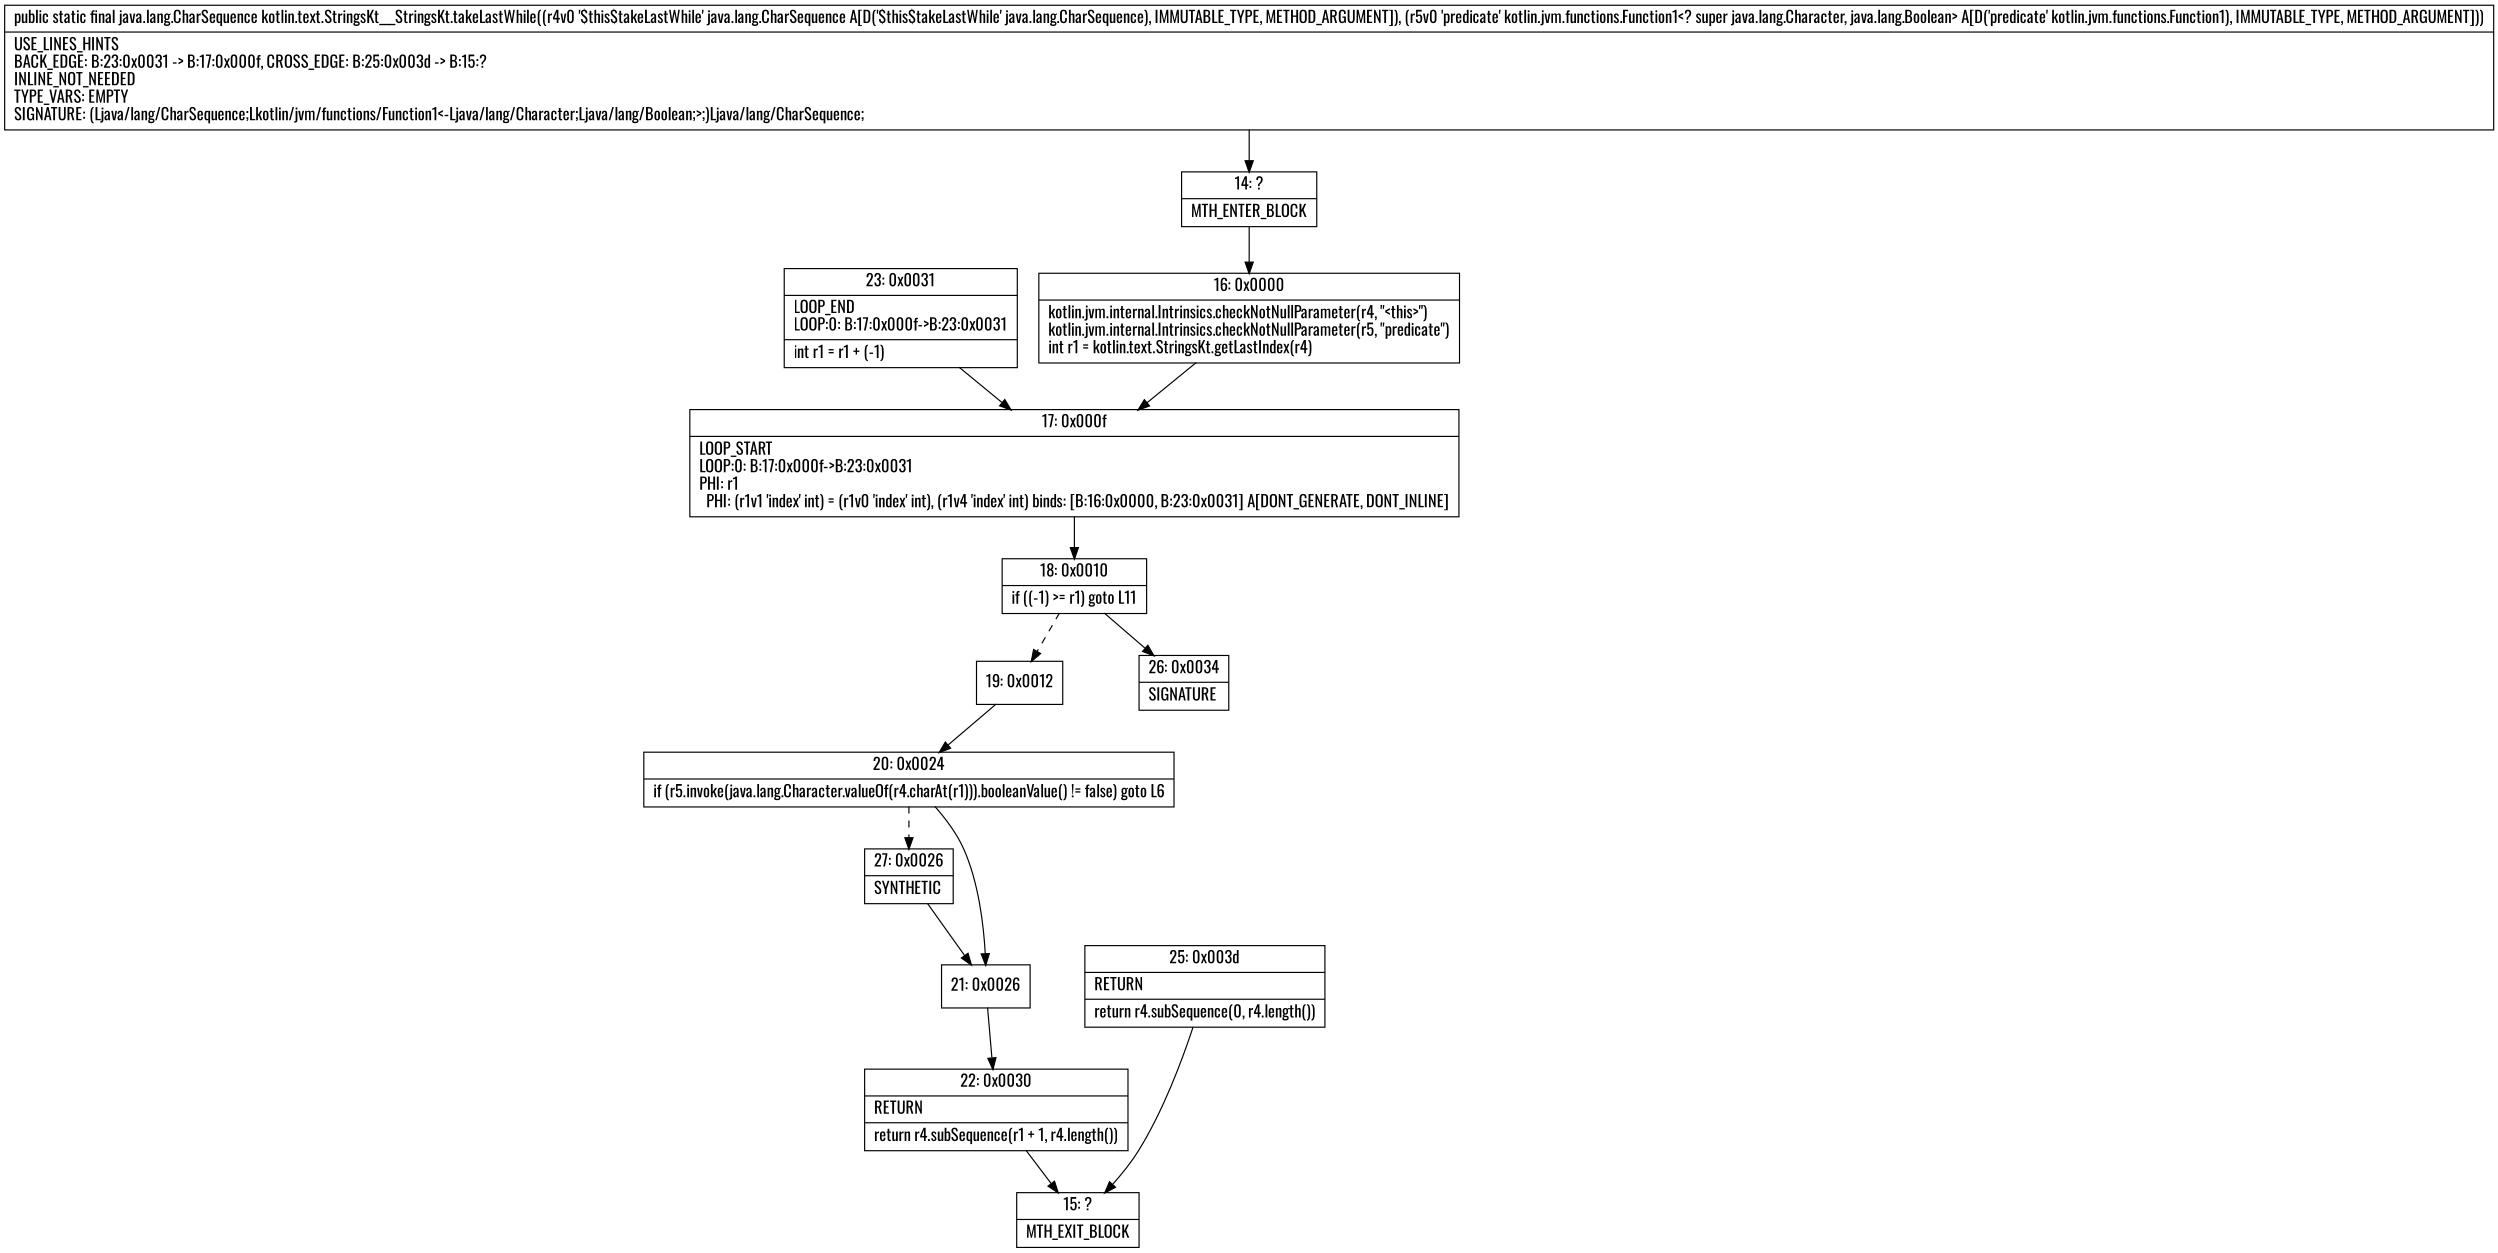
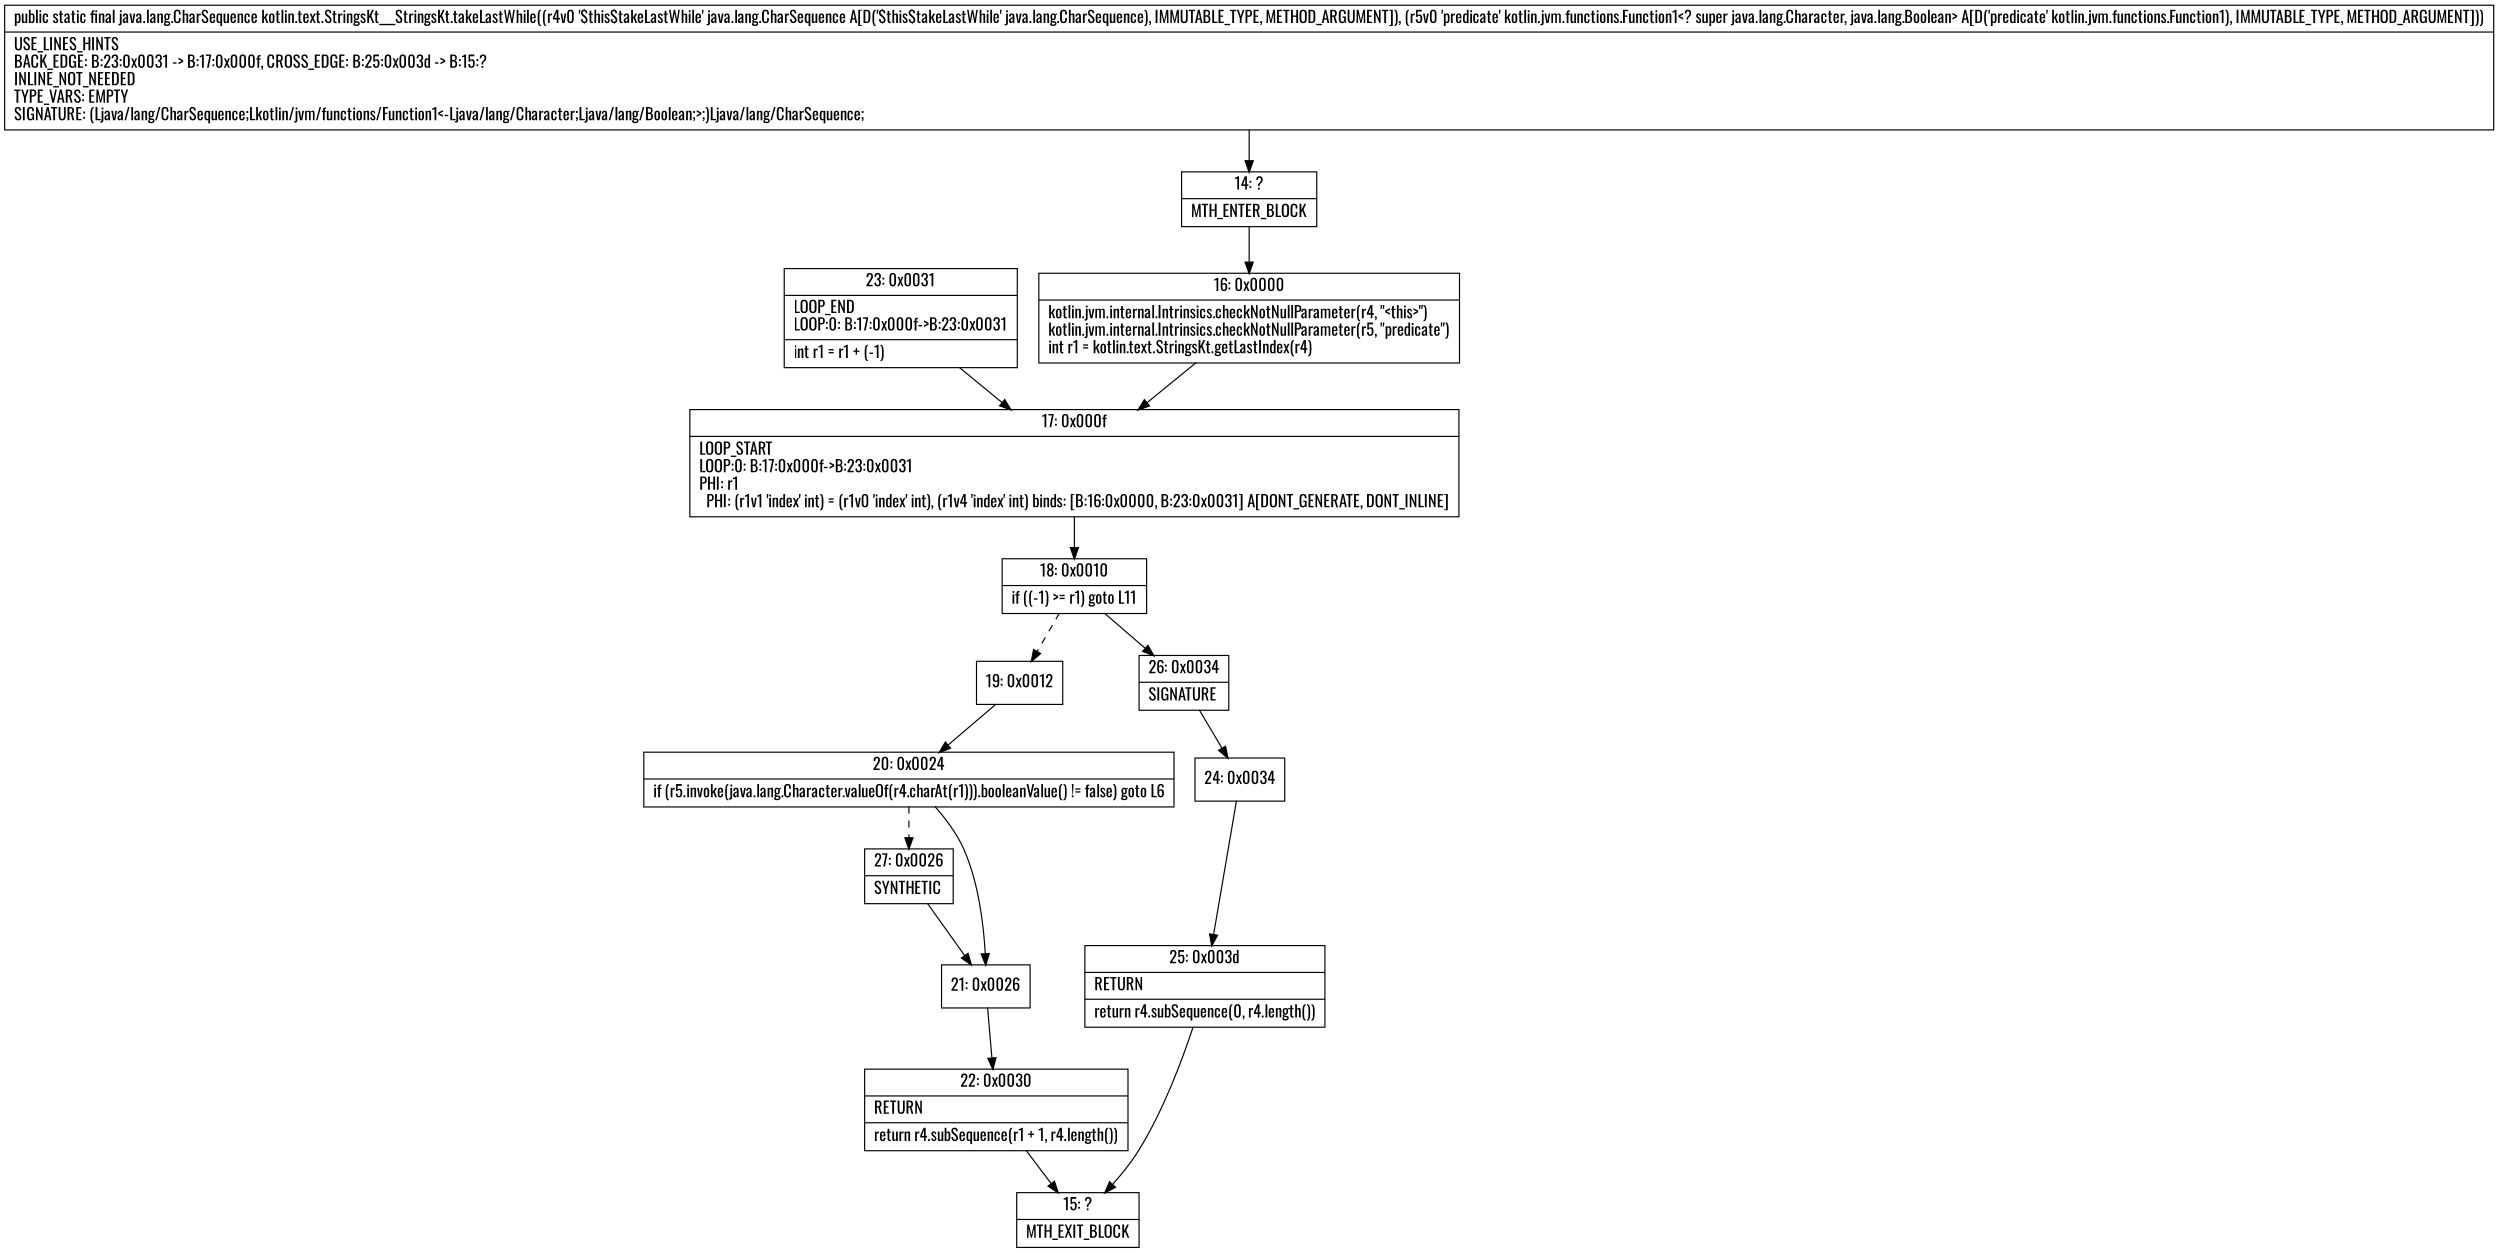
none -> (1240, 780)
